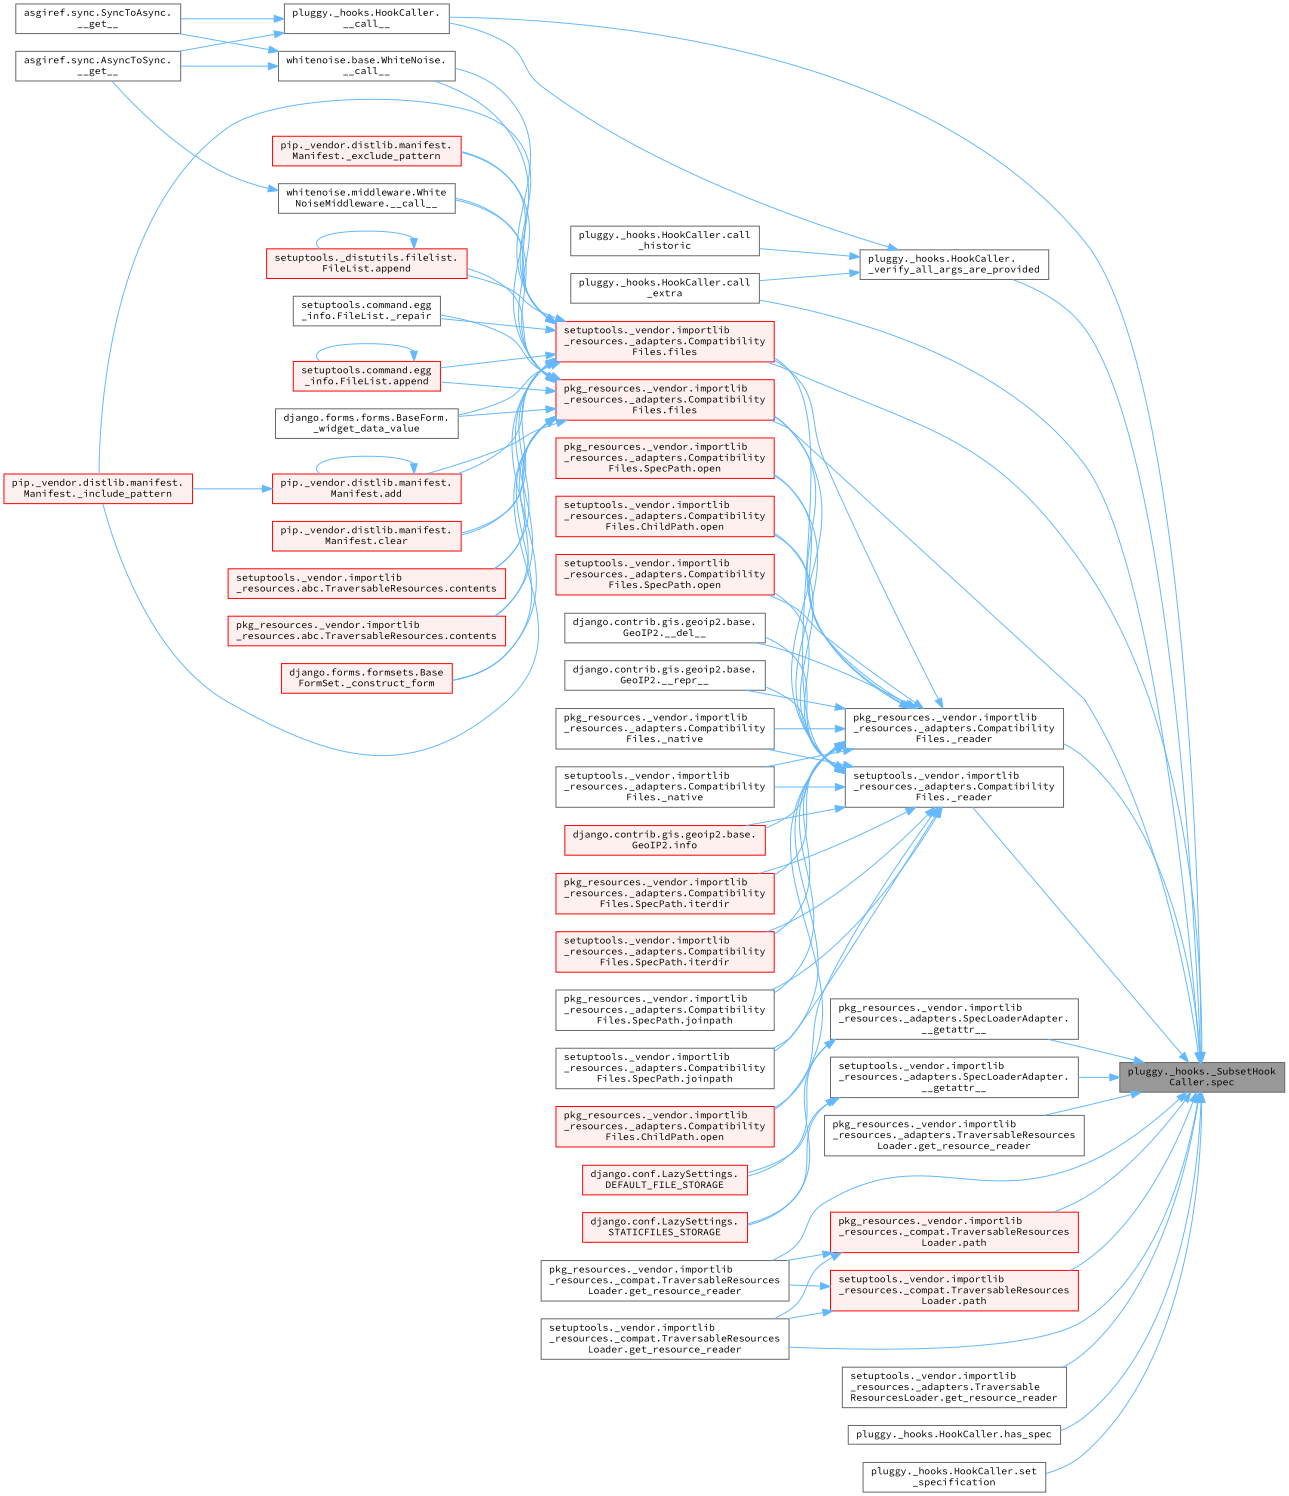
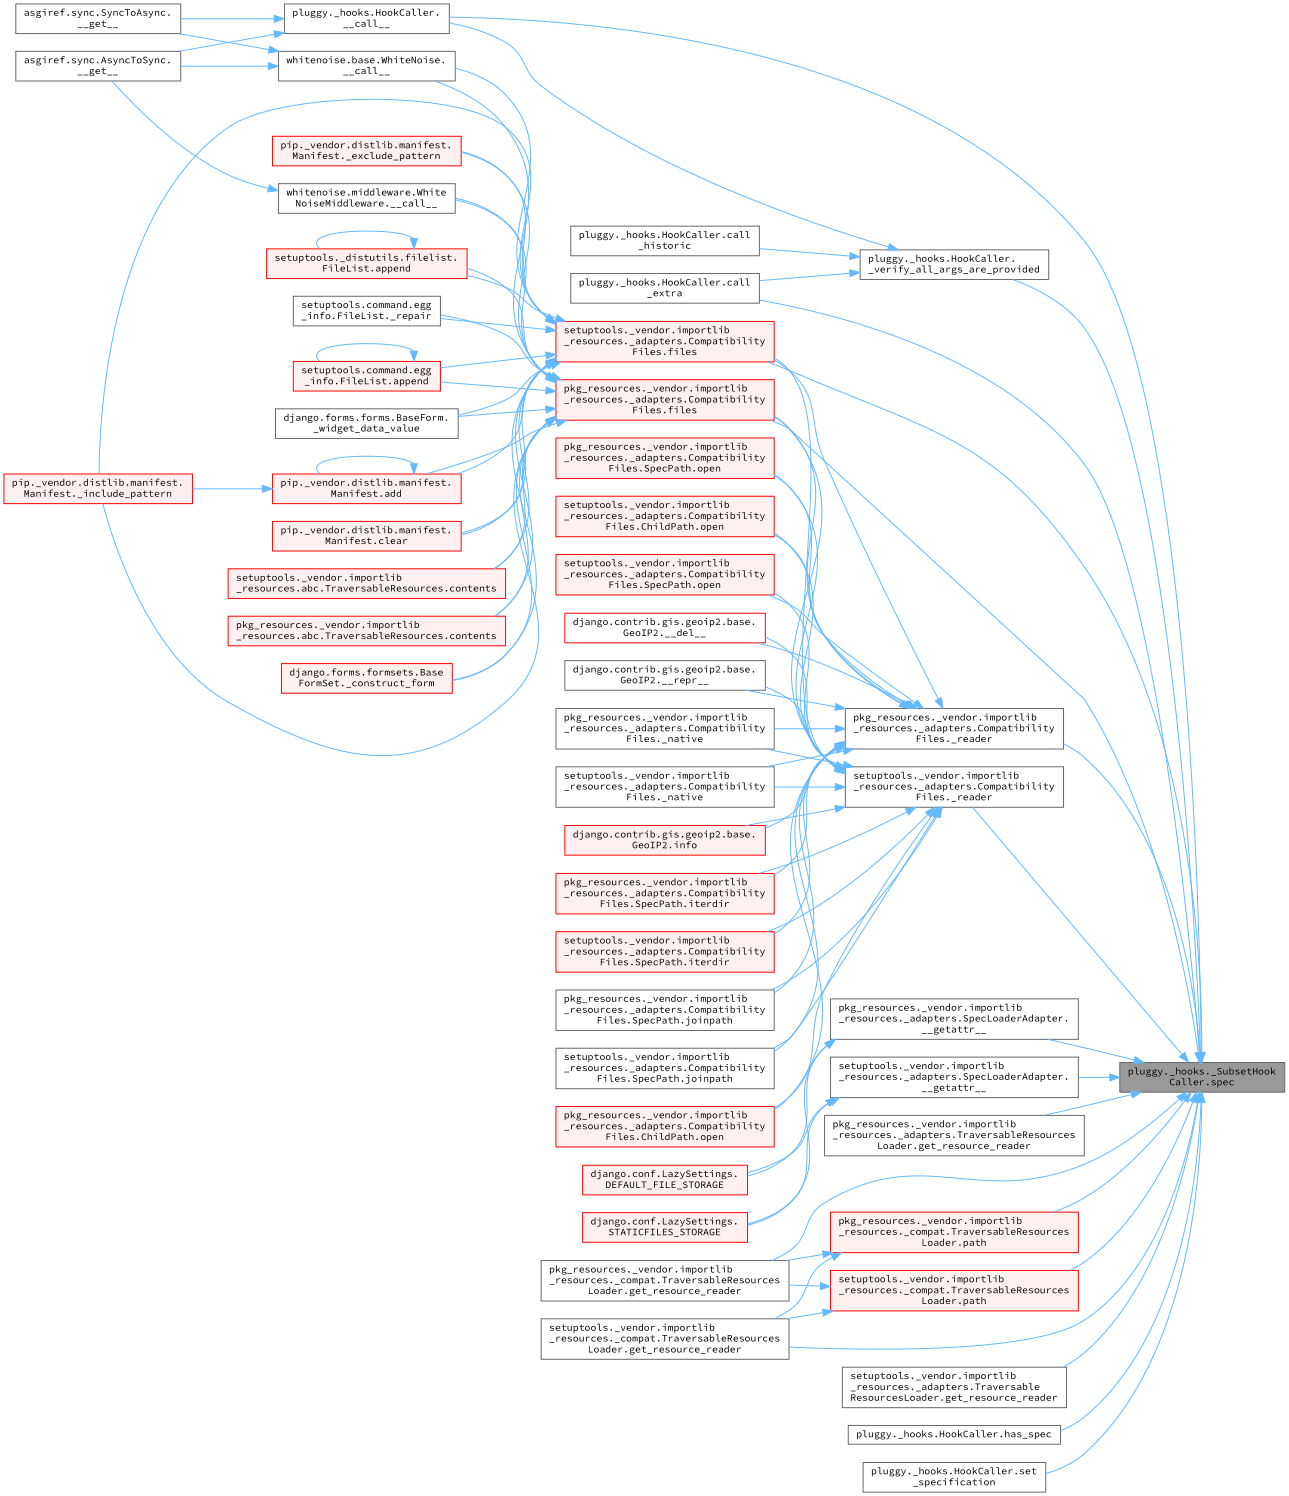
(665, 628) -> (665, 628)
